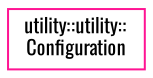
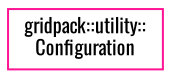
(76, 39) -> (85, 39)
